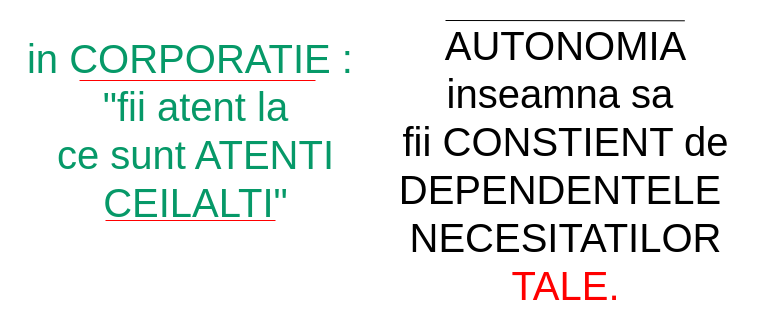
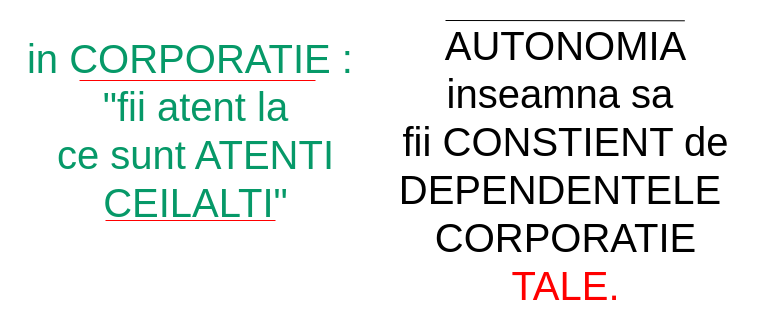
(566, 166) -> (566, 166)
